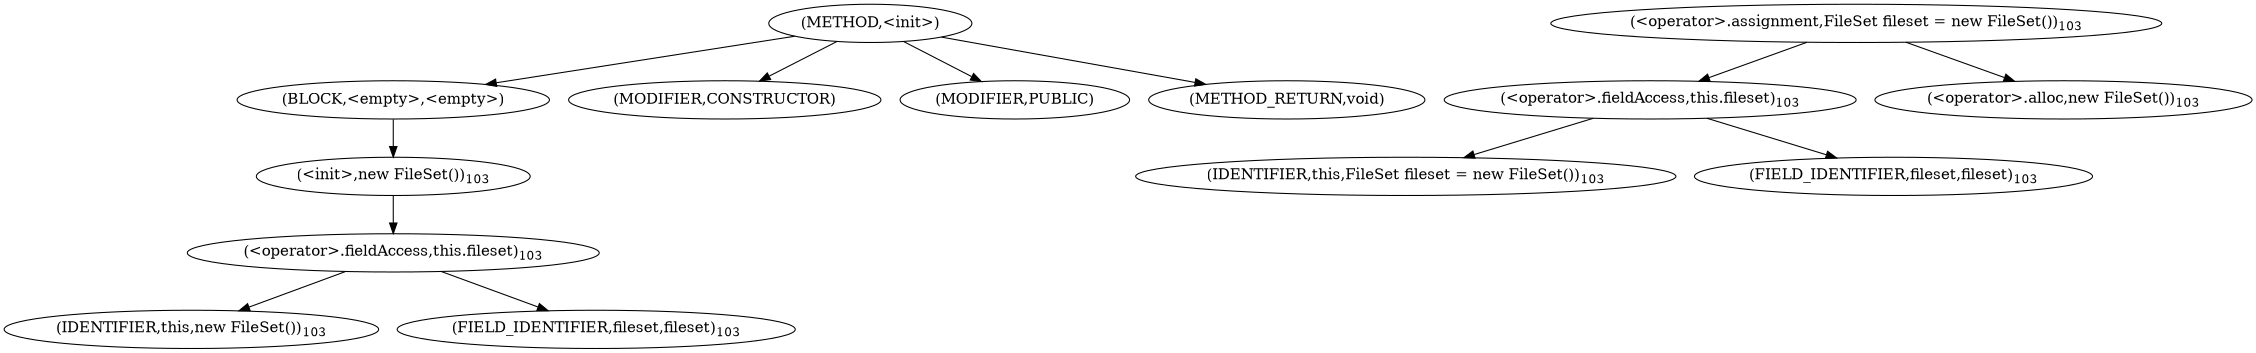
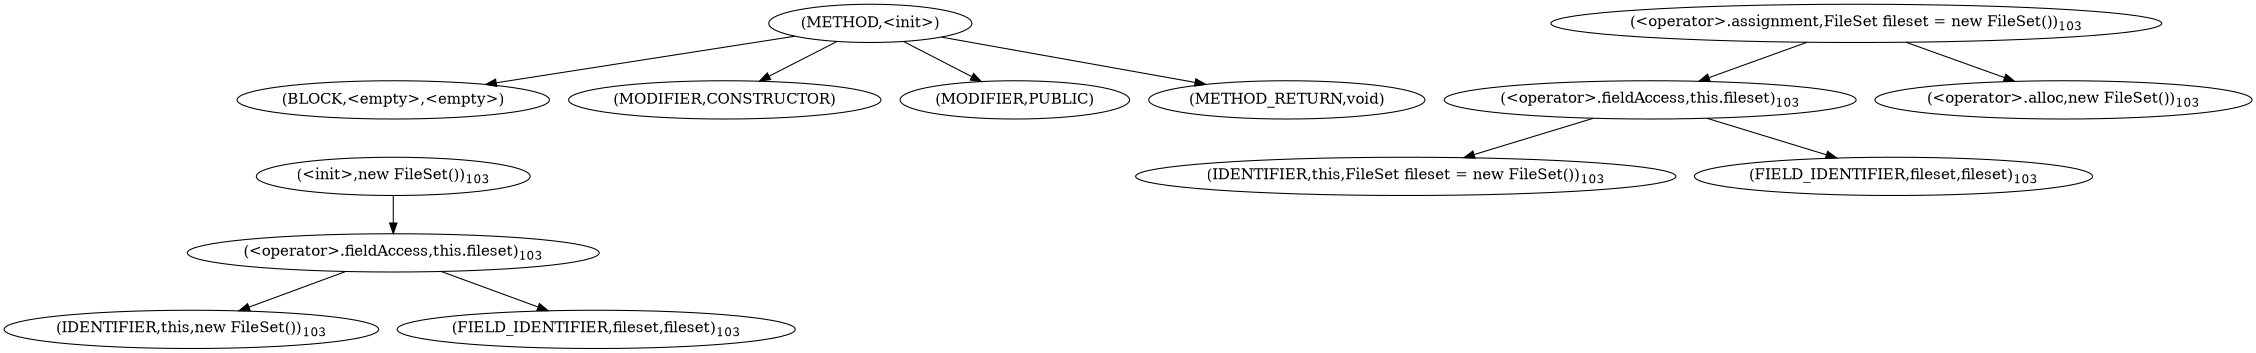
(393, 133) -> none
